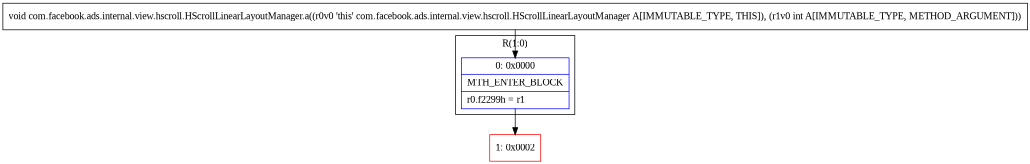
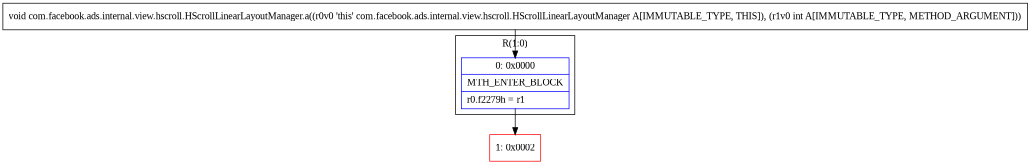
(496, 100) -> (496, 100)
